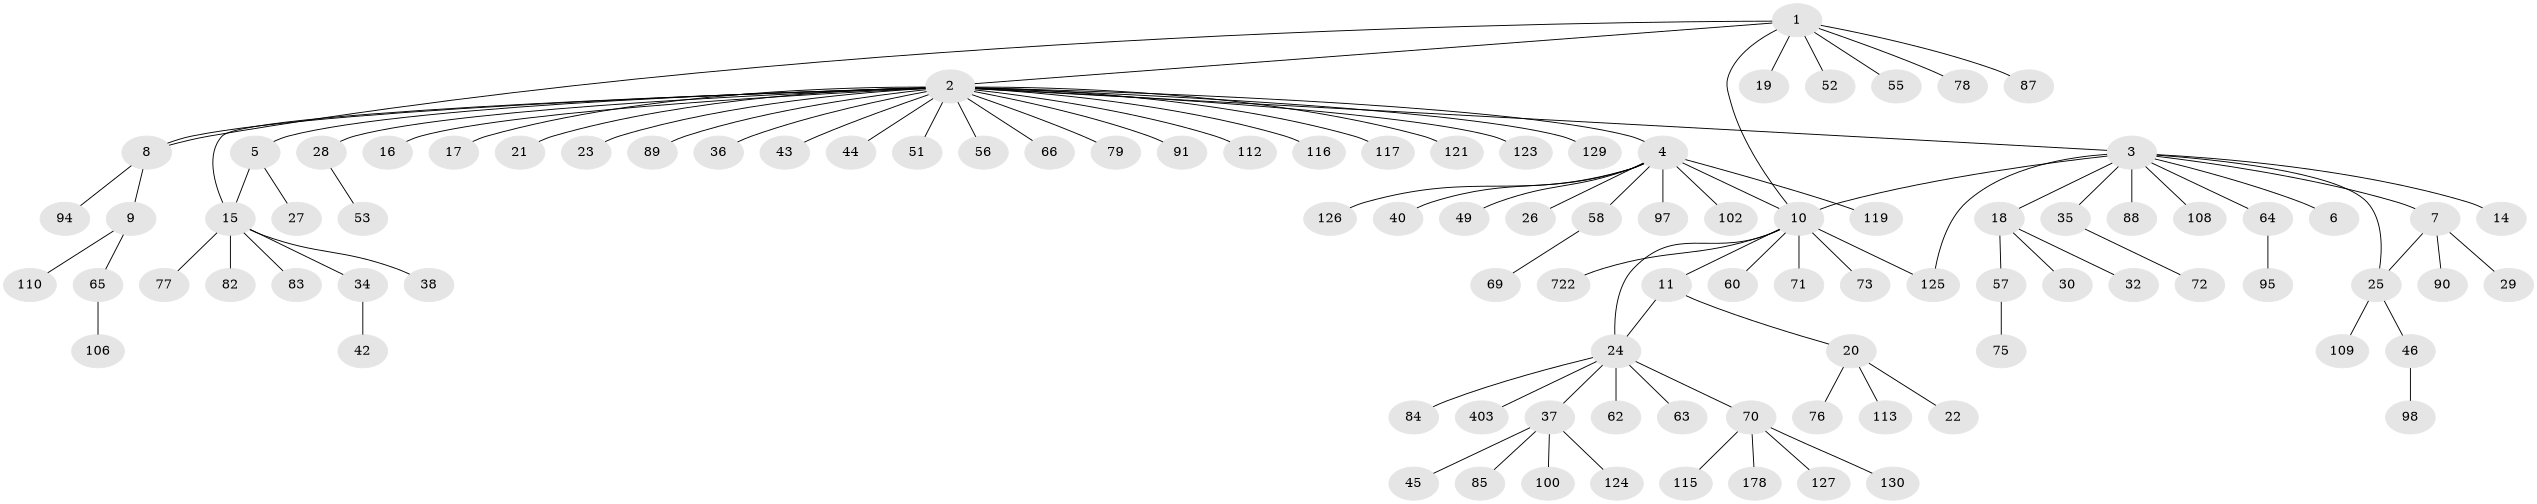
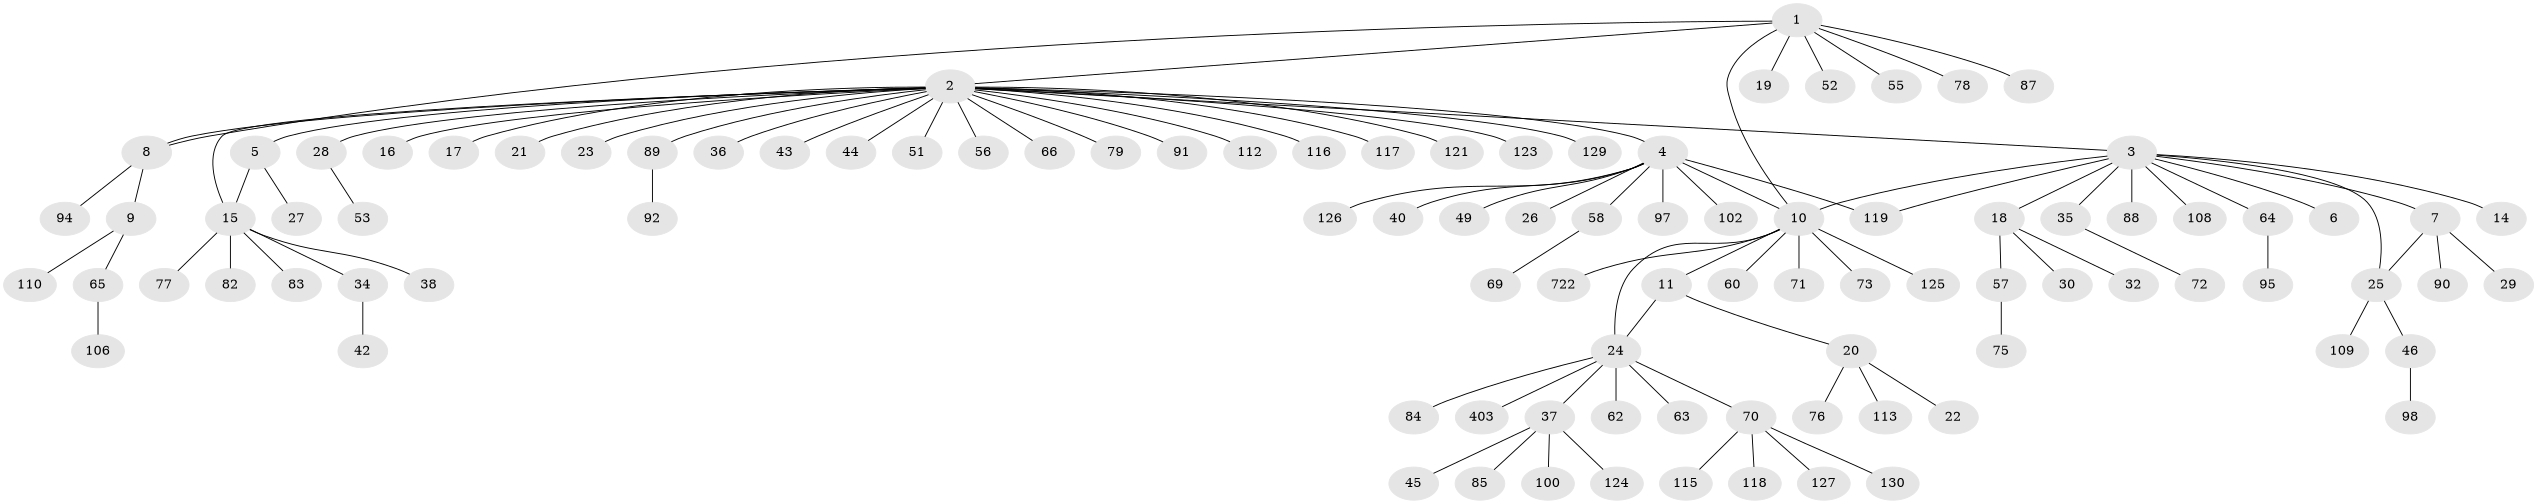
(1998, 181) -> (2004, 183)
none -> (652, 219)
(1755, 484) -> (1755, 484)
